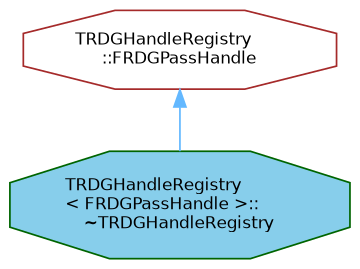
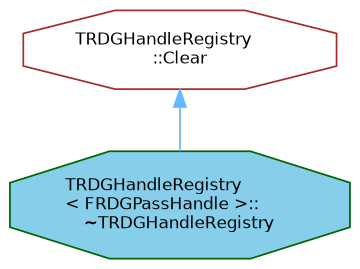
(180, 50) -> (180, 50)
